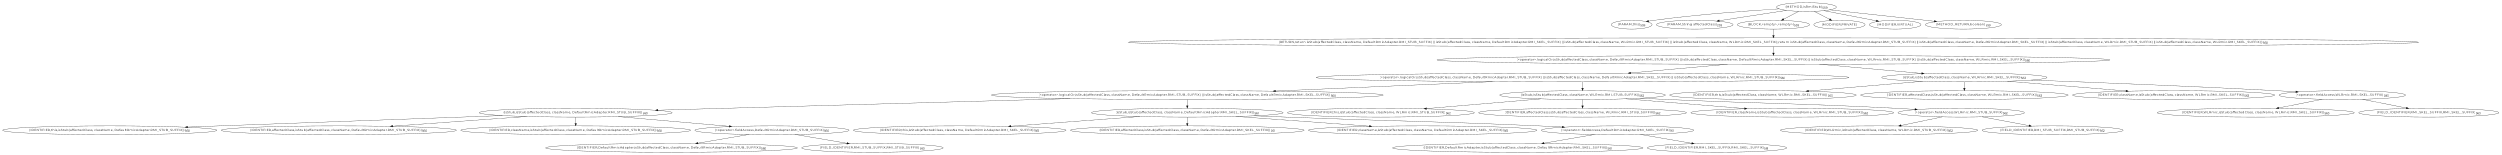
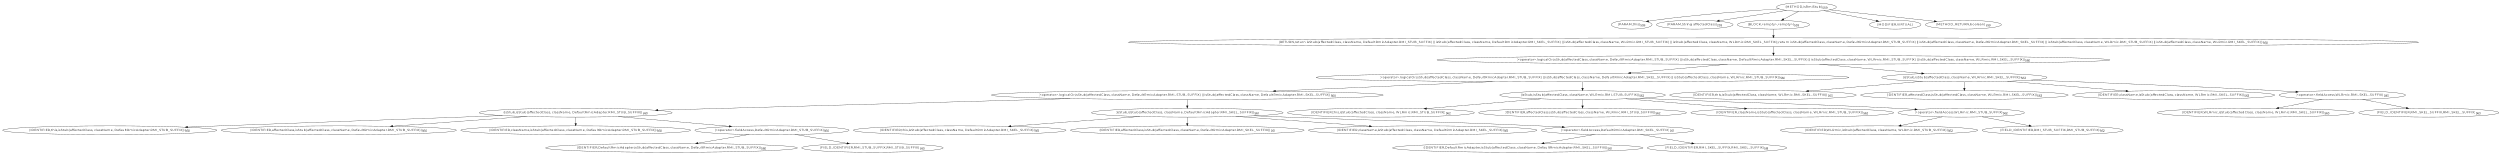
(1839, 25) -> none
(1672, 130) -> (1672, 130)
